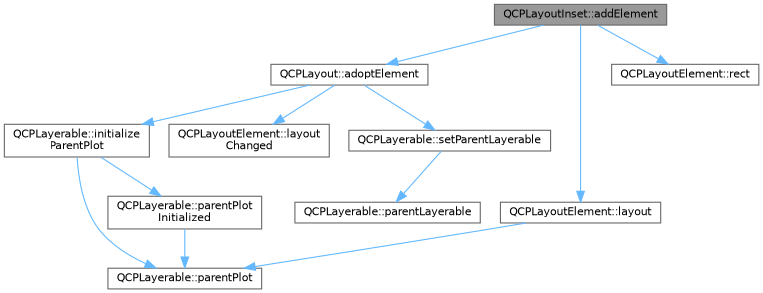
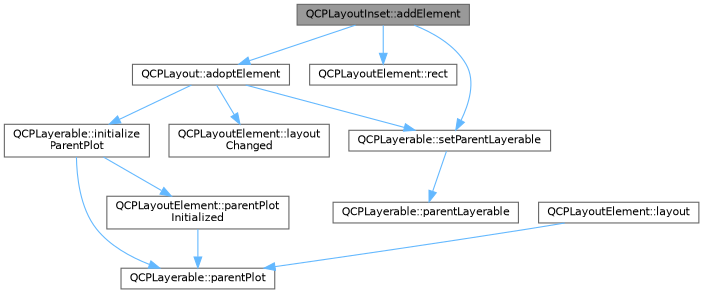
(581, 108) -> (464, 61)
(185, 213) -> (198, 213)
